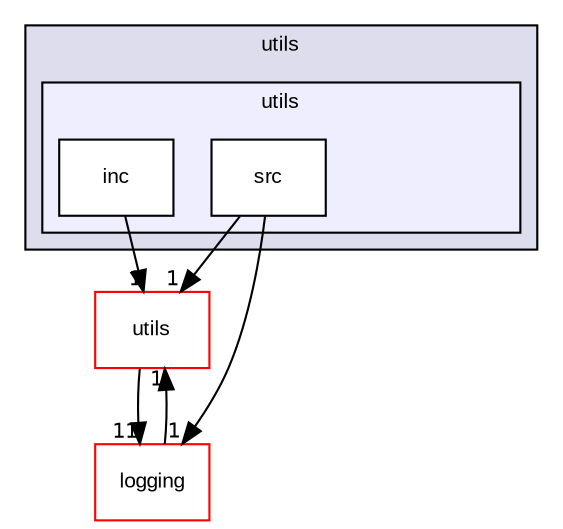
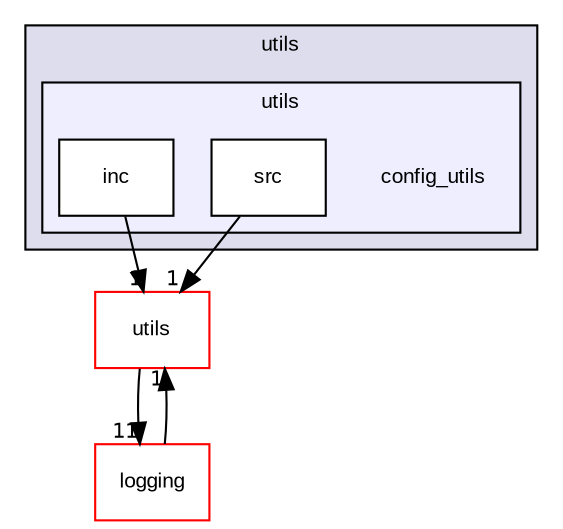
none -> (434, 178)
(243, 326) -> none
